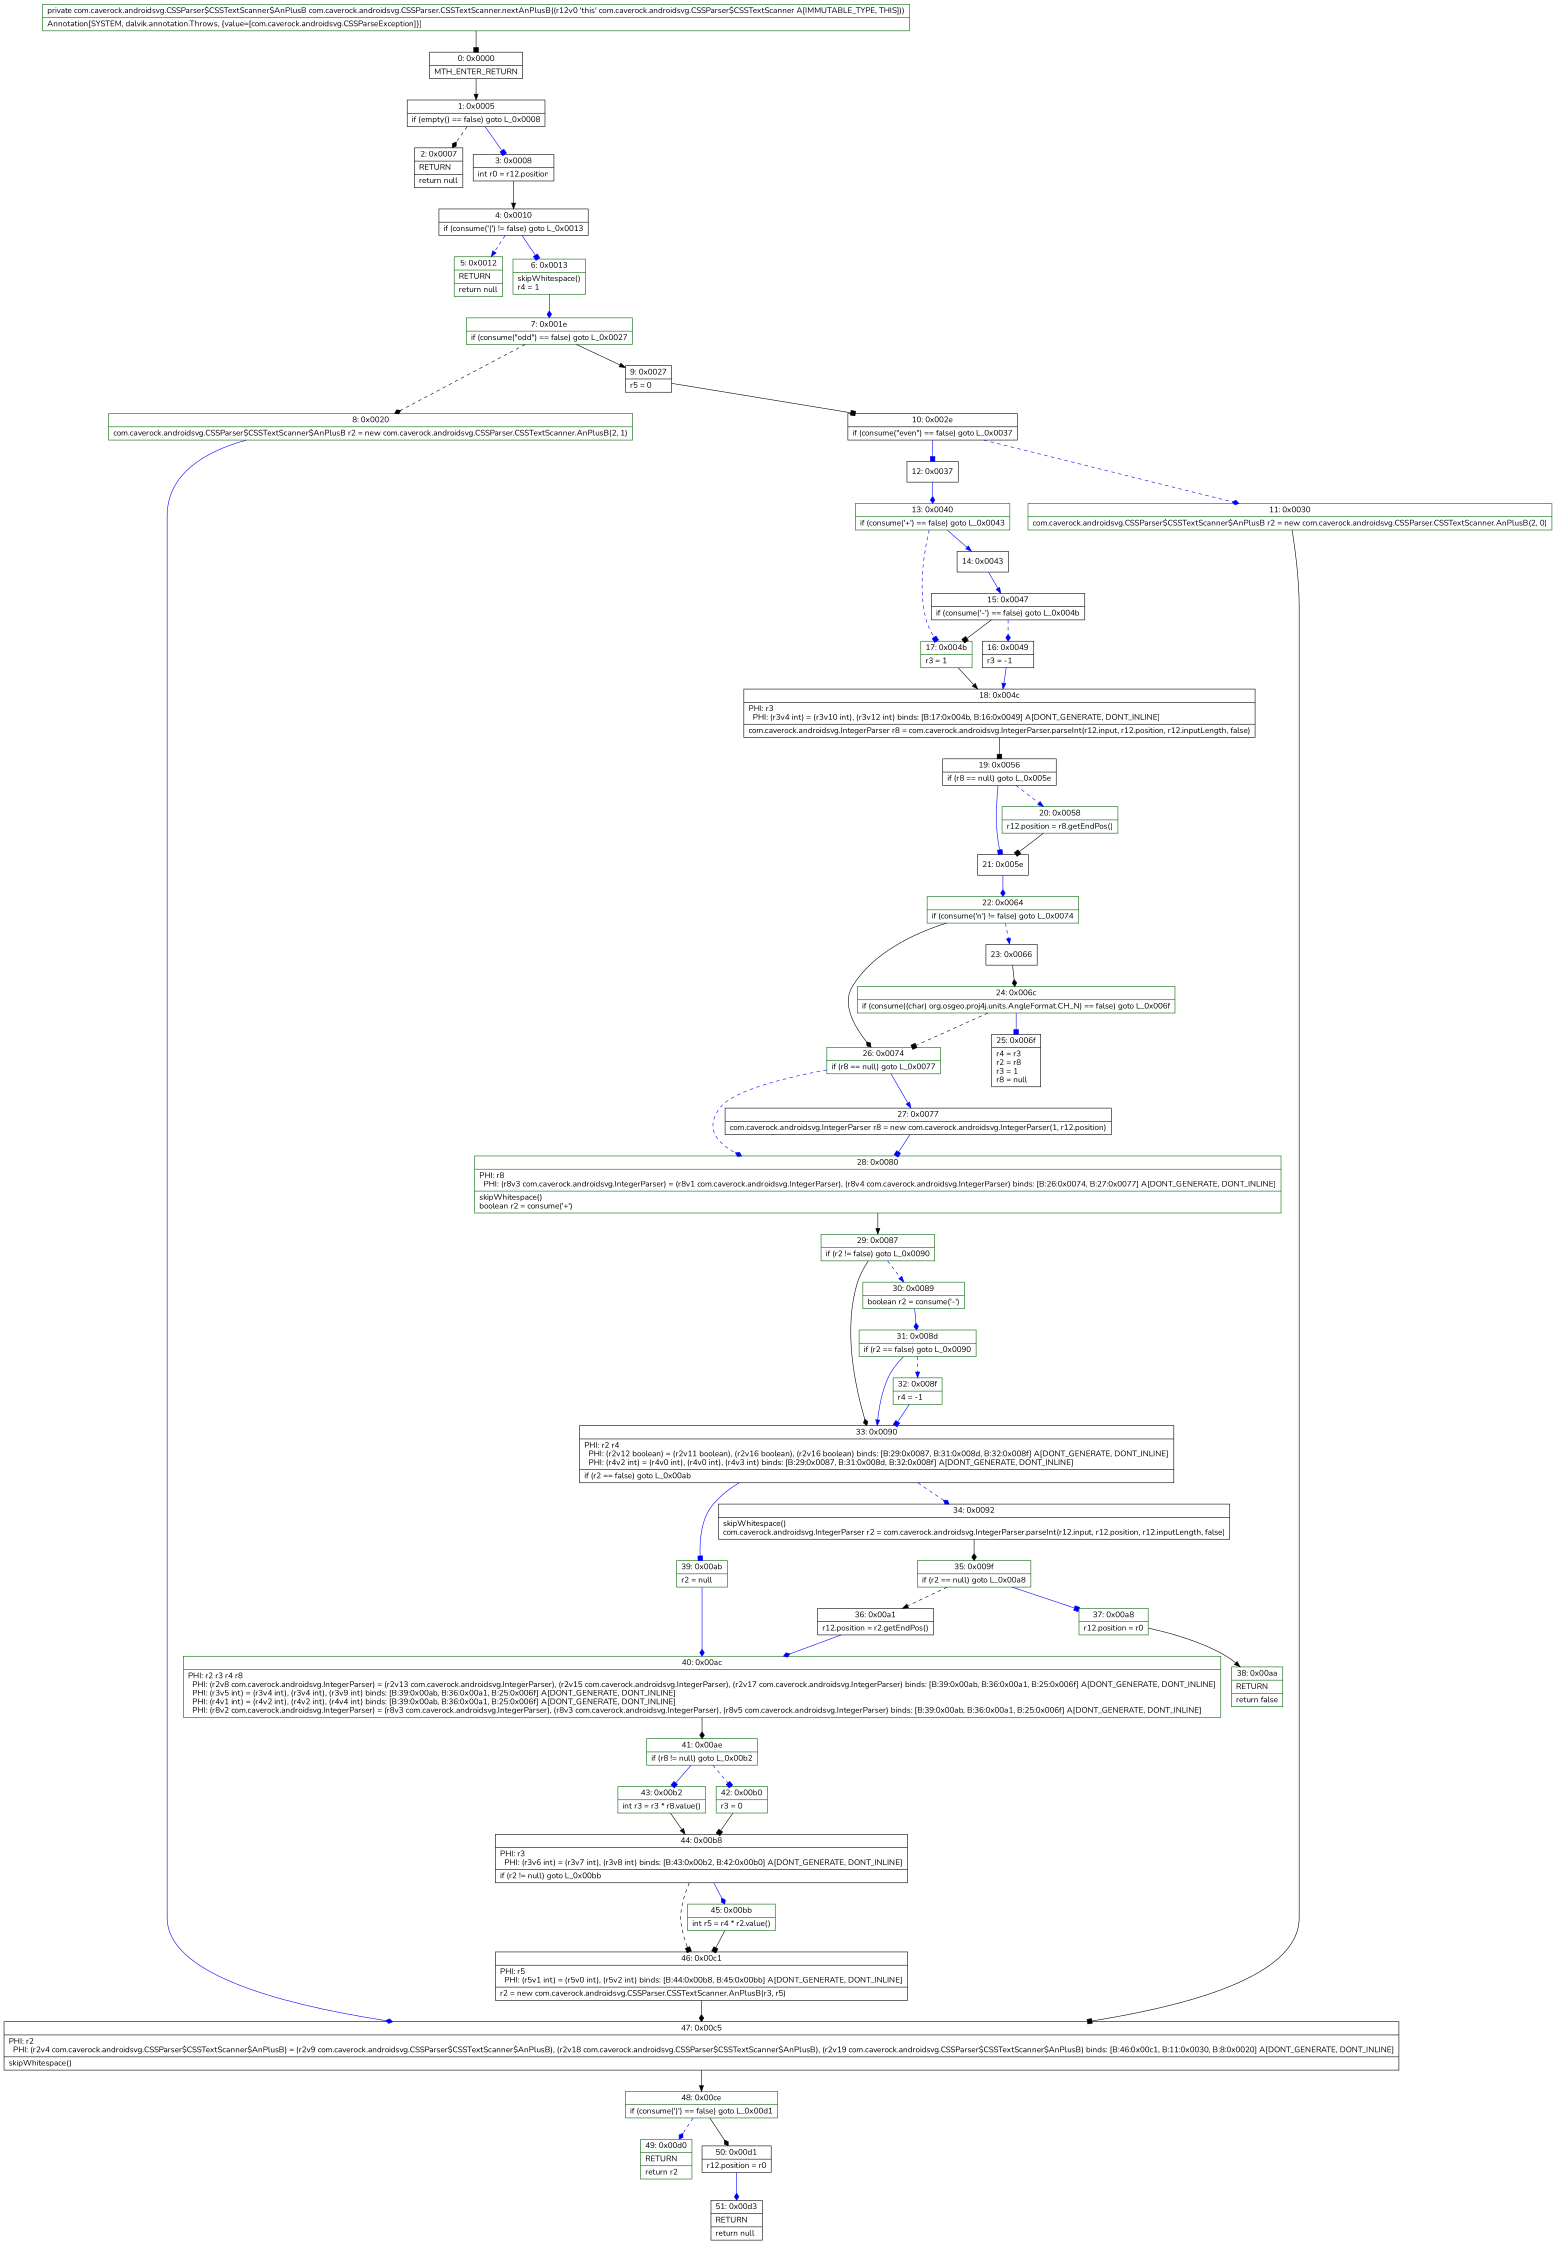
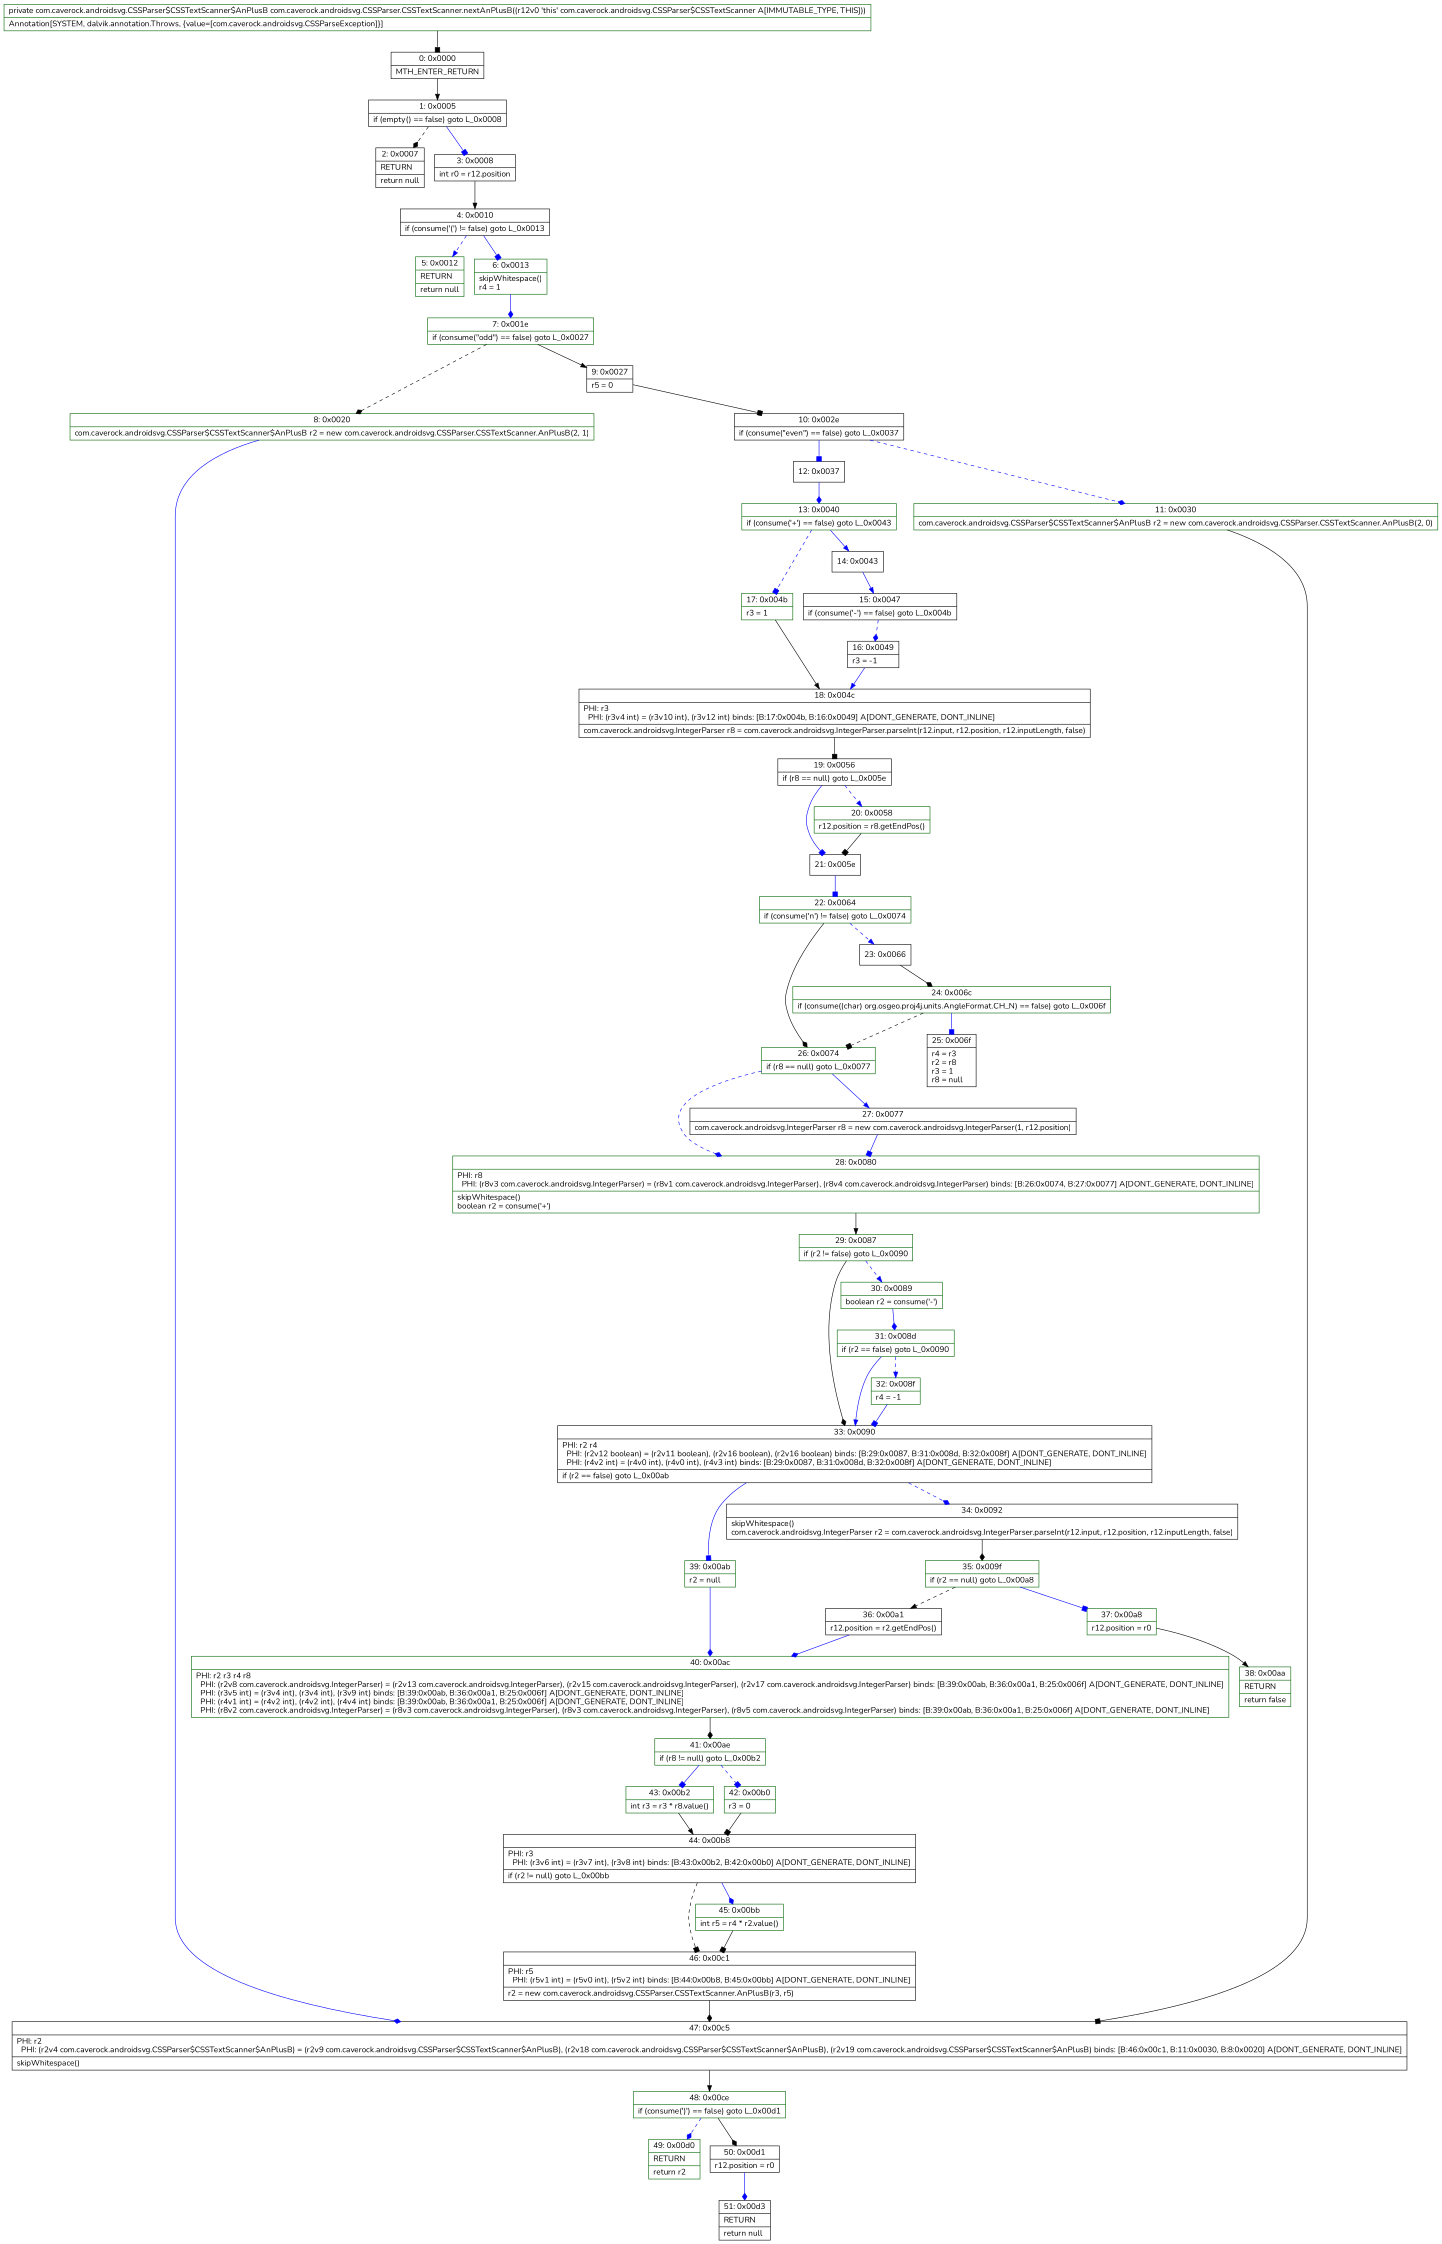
(980, 629) -> none
(1003, 882) -> (835, 883)
